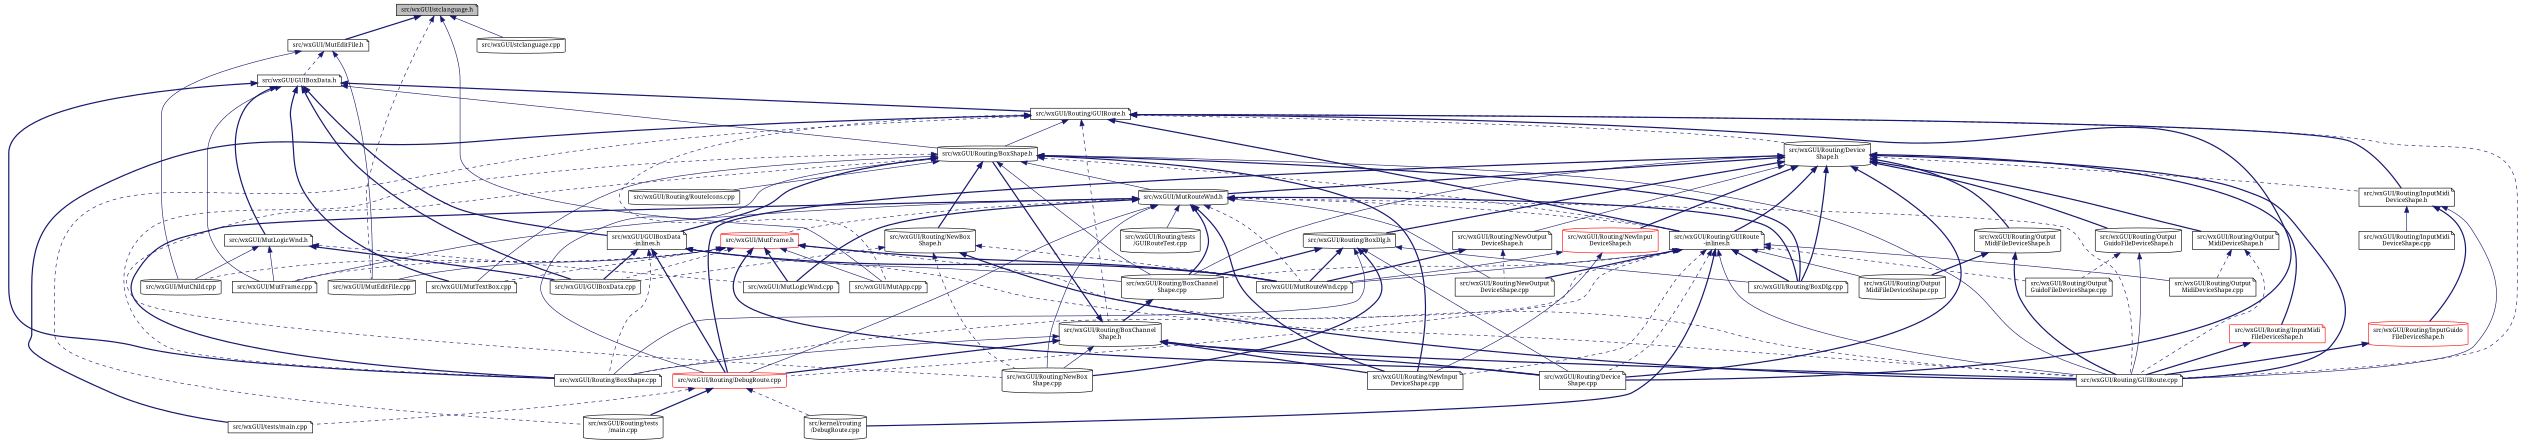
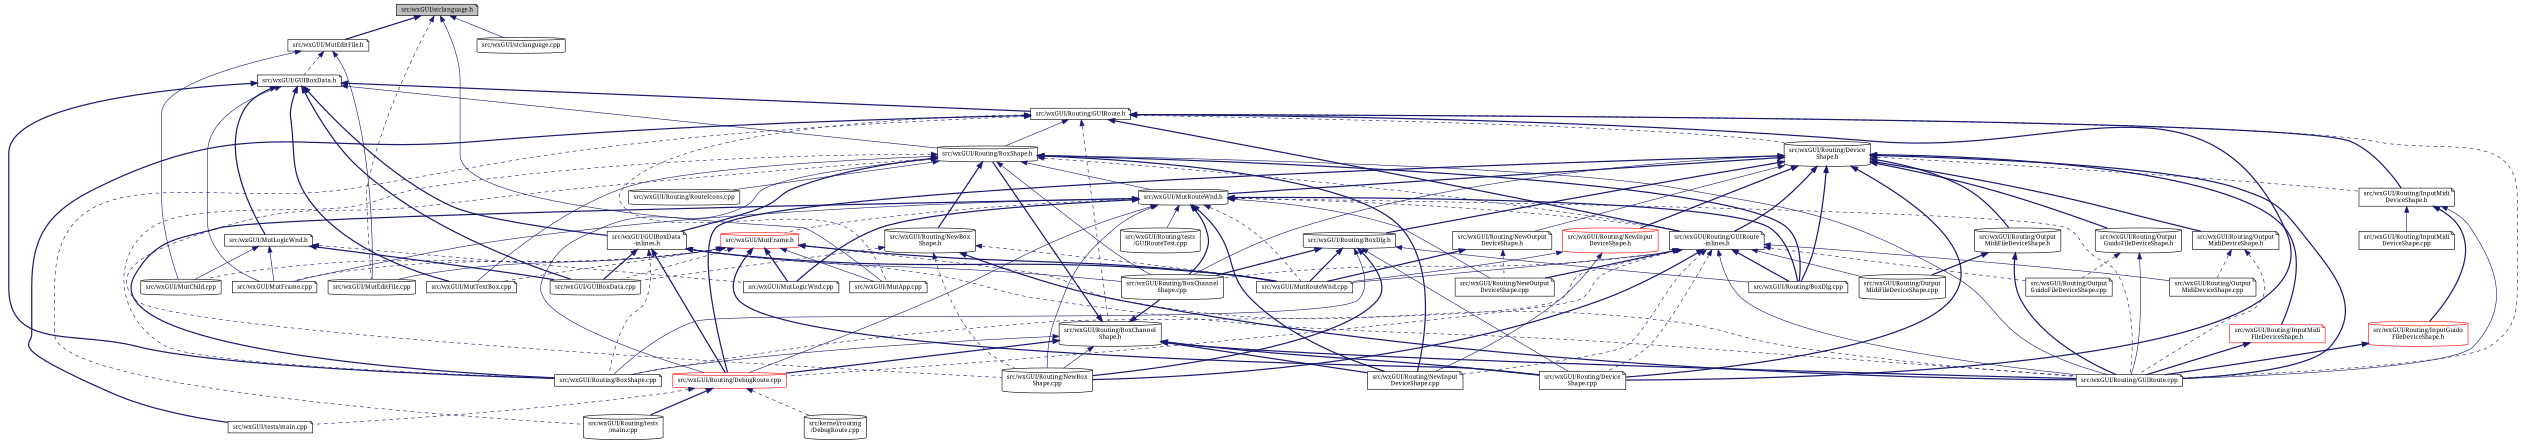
(1140, 309) -> (1148, 309)
(1332, 414) -> (1403, 350)
